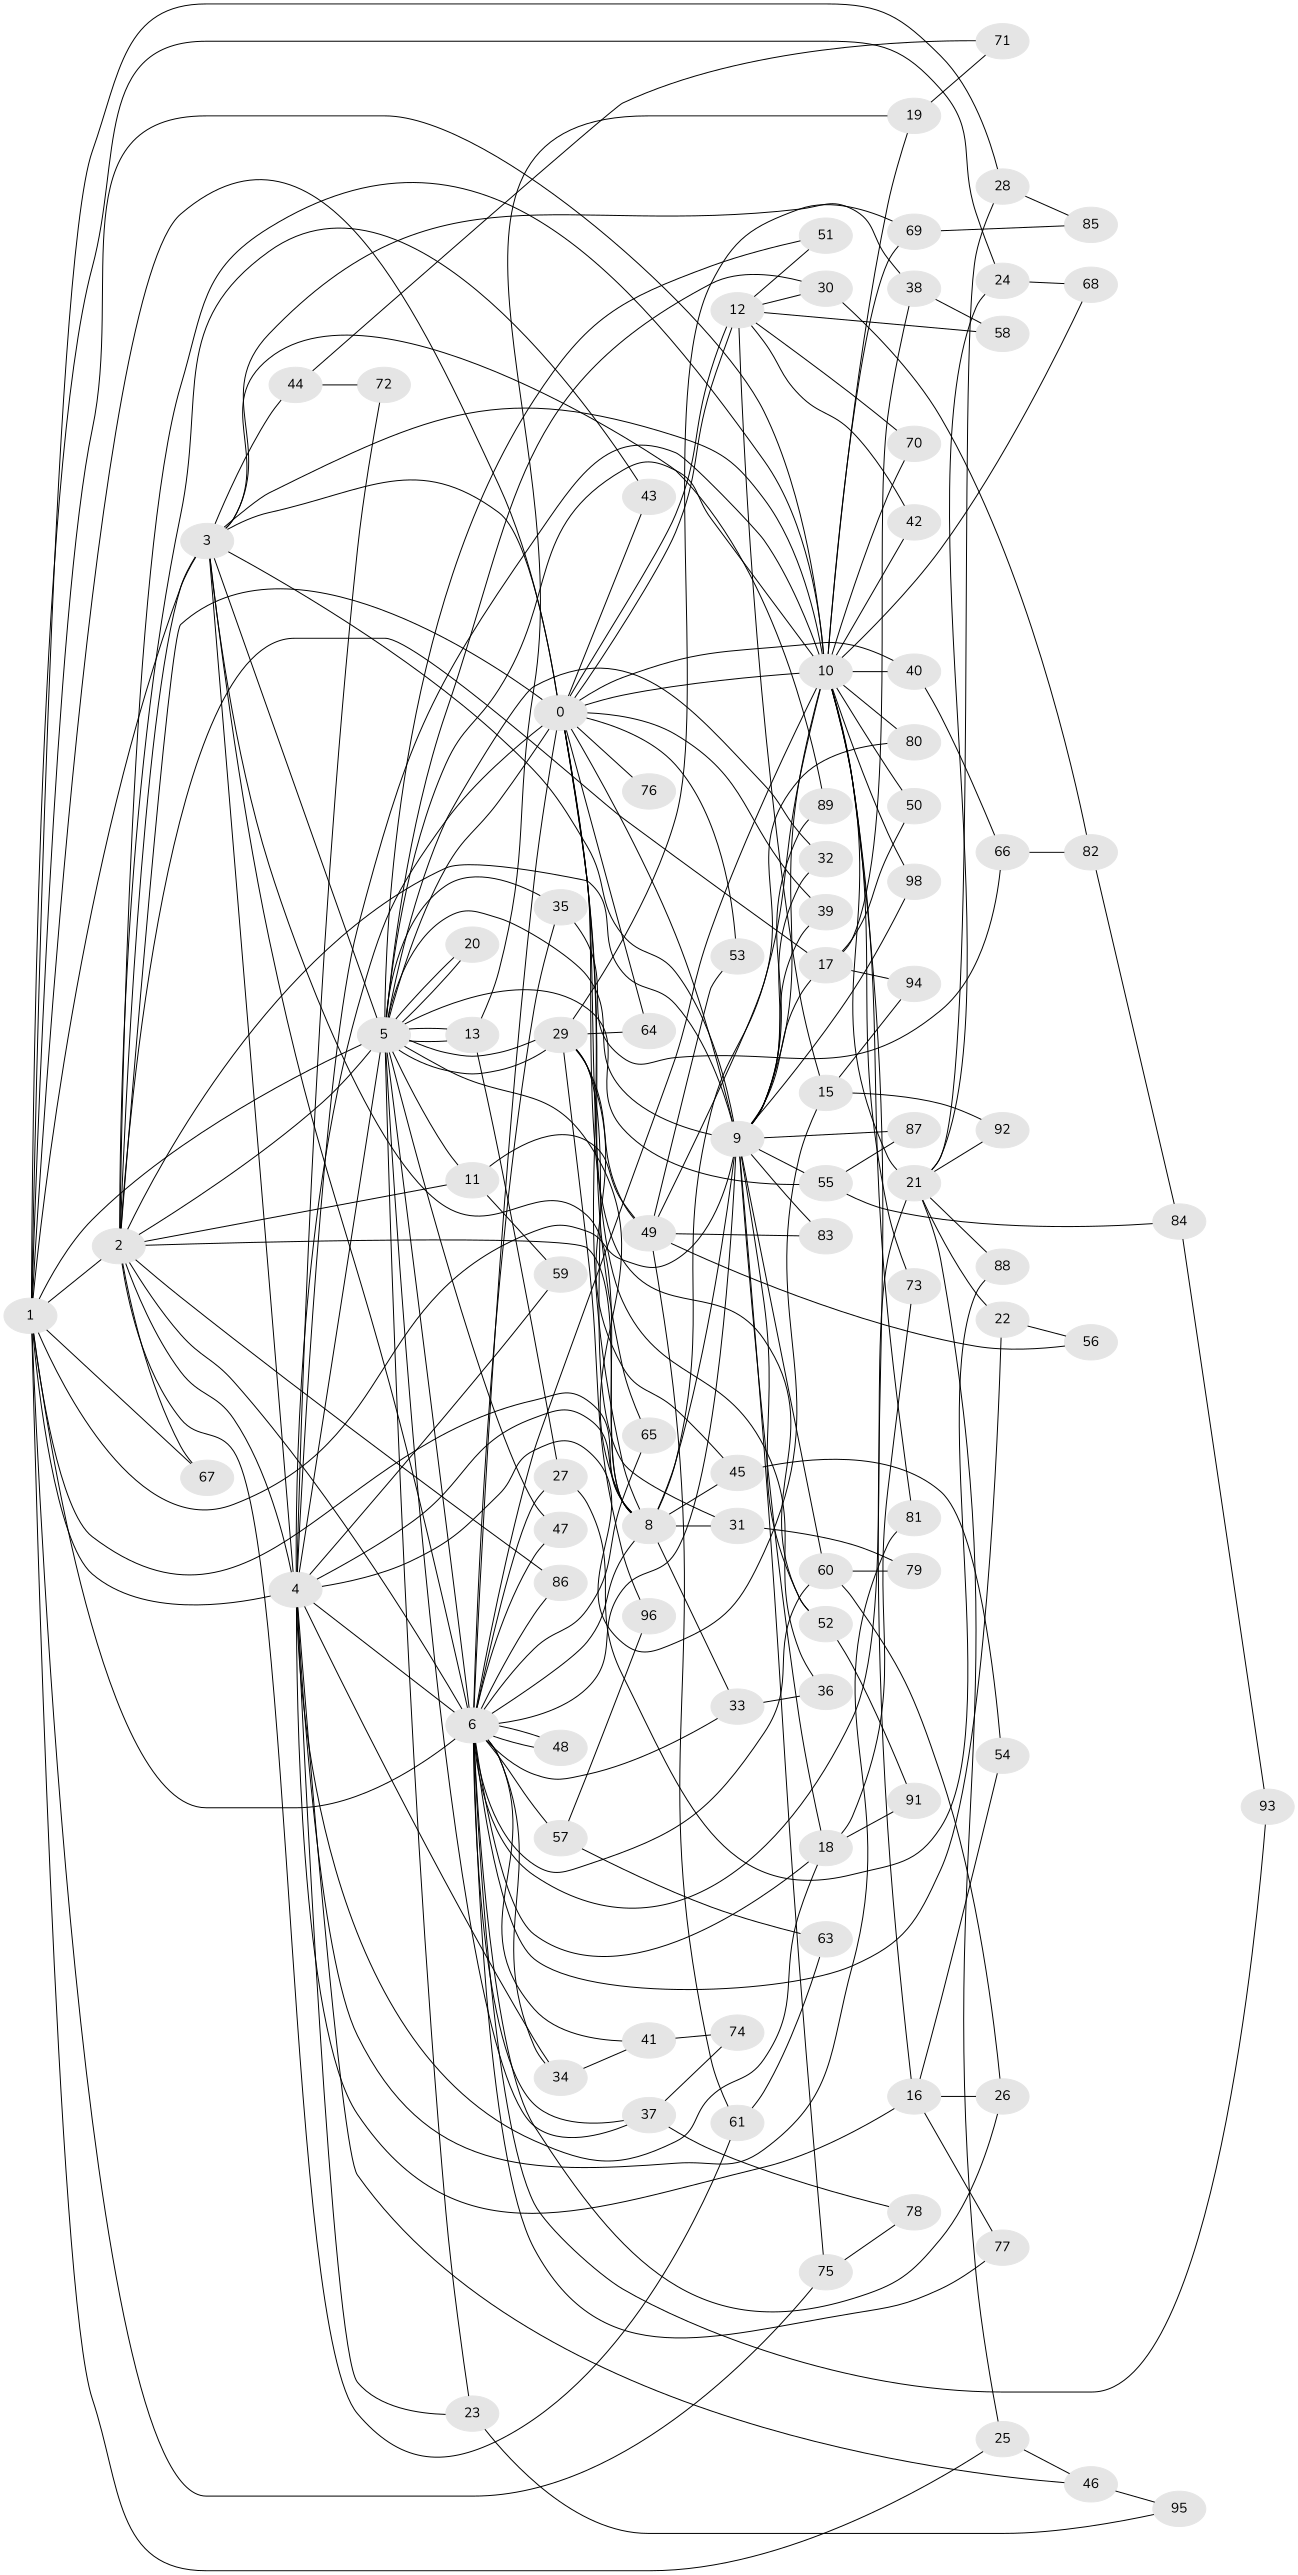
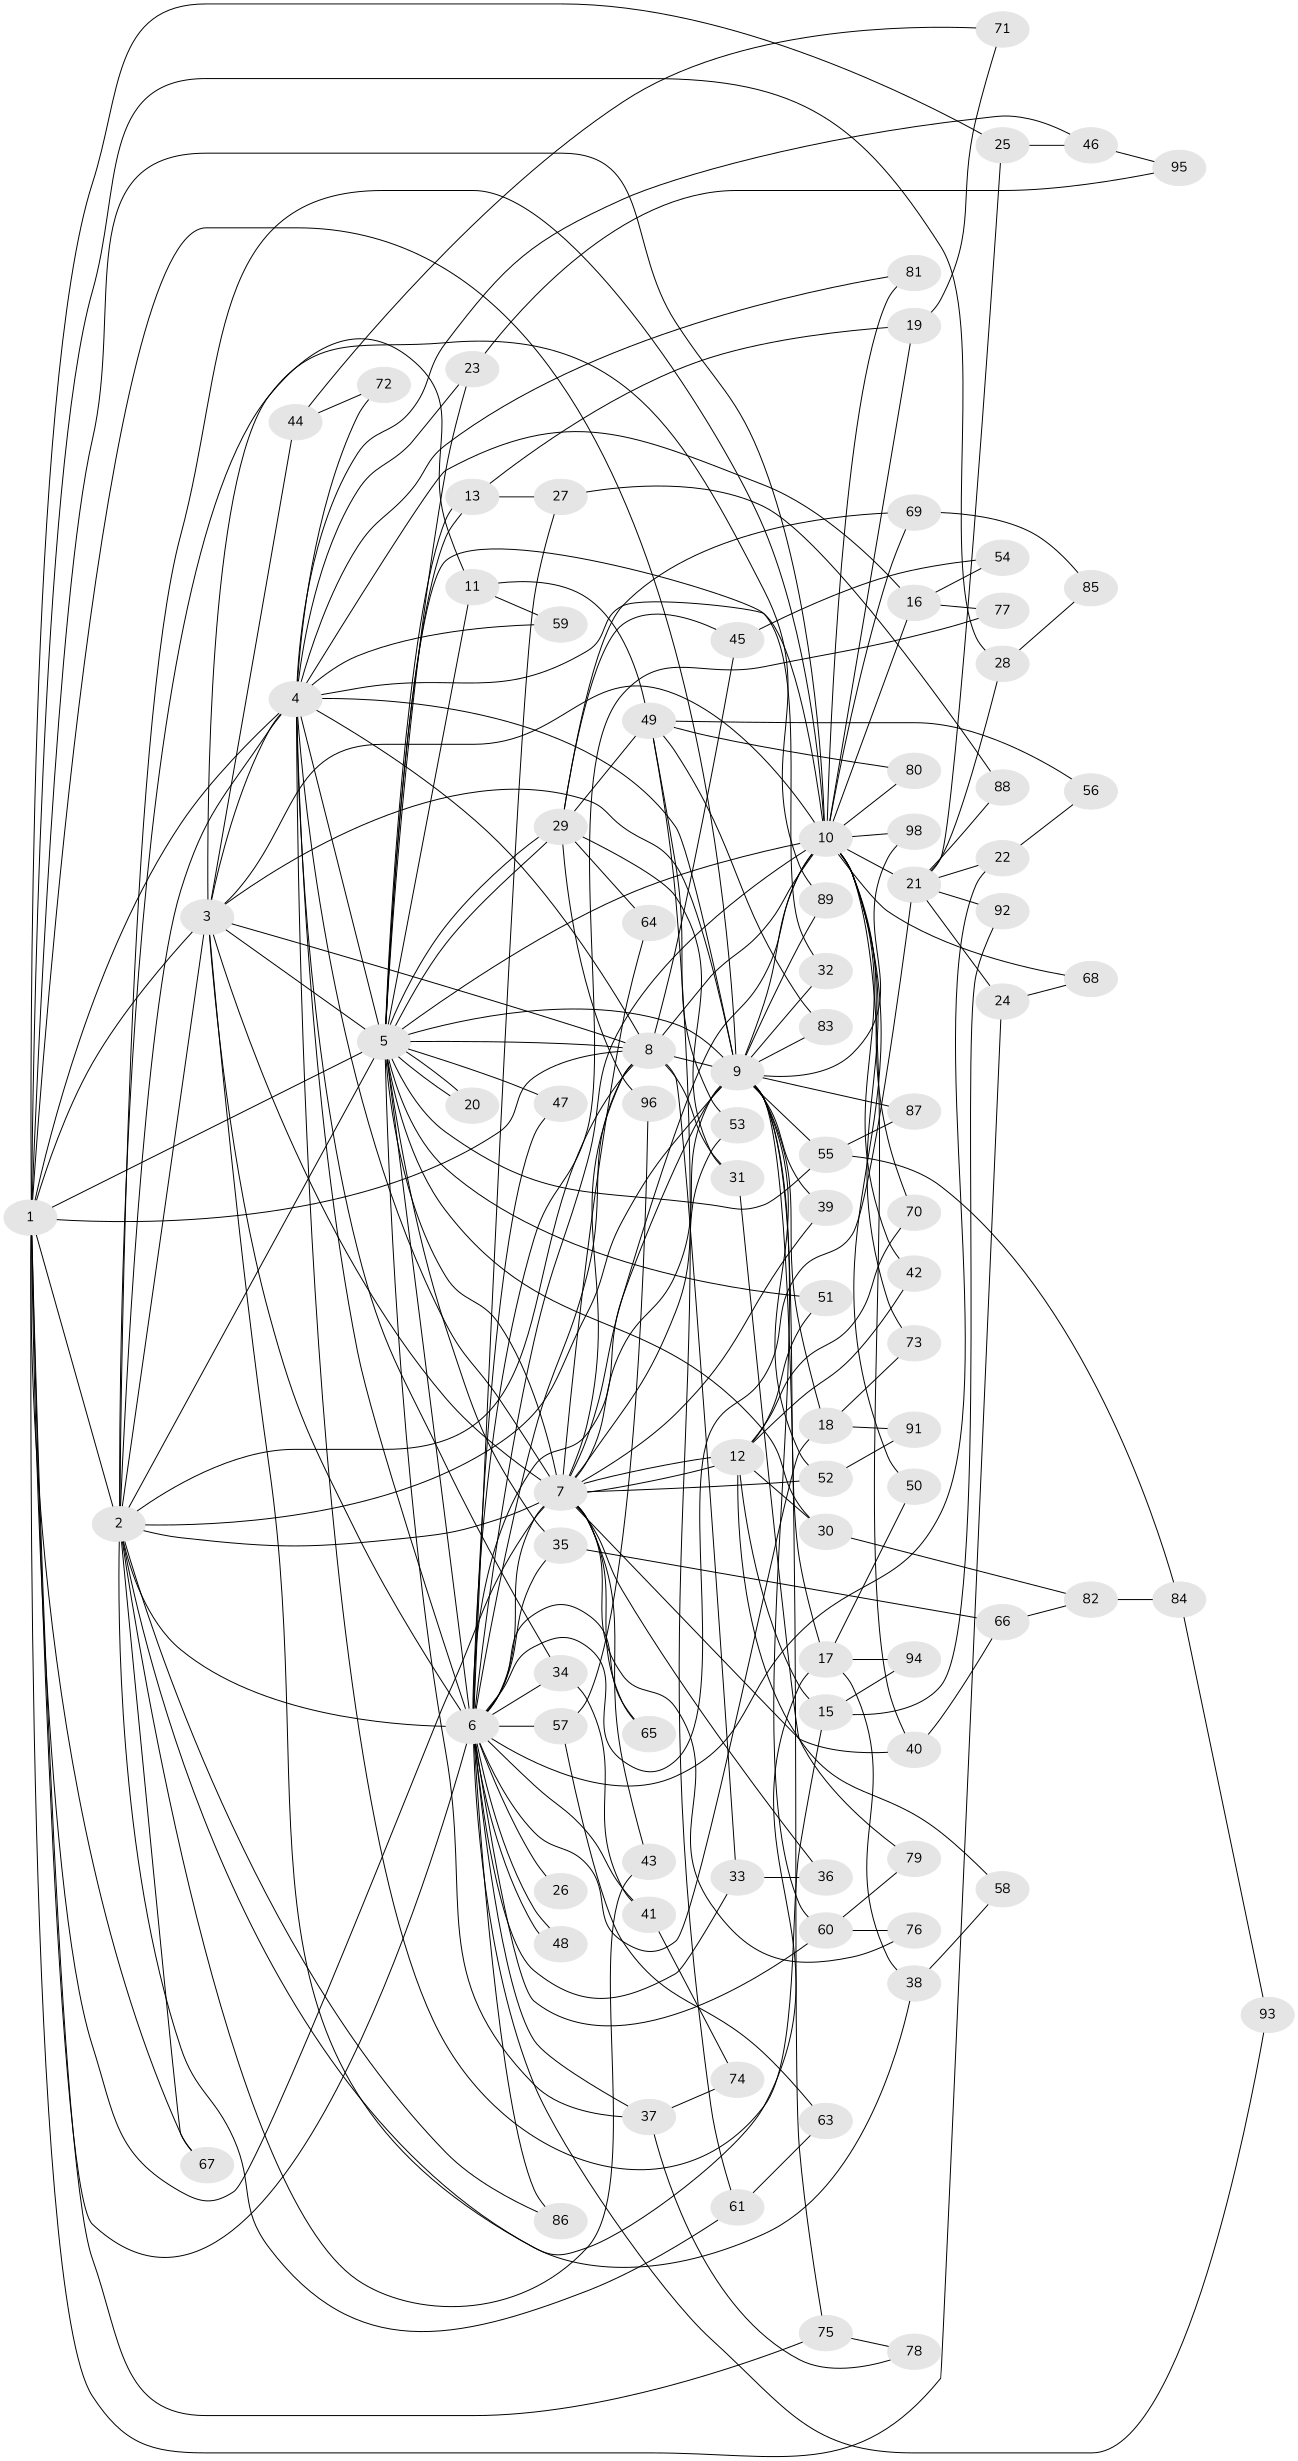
(561, 713) -> (561, 1493)
(961, 1846) -> (870, 1931)
(959, 2096) -> none
(477, 2104) -> (620, 774)
